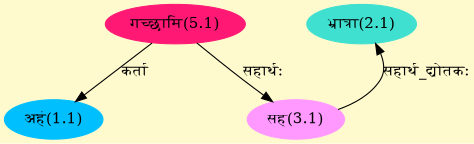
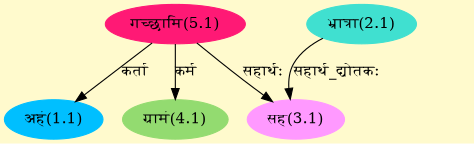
(372, 90) -> (298, 58)
none -> (175, 119)
